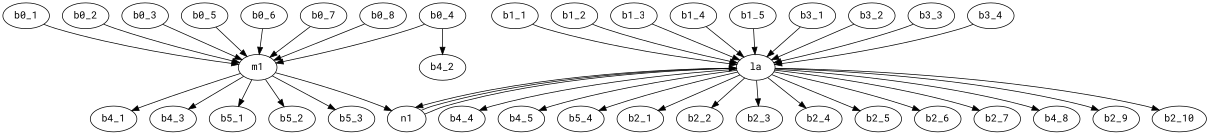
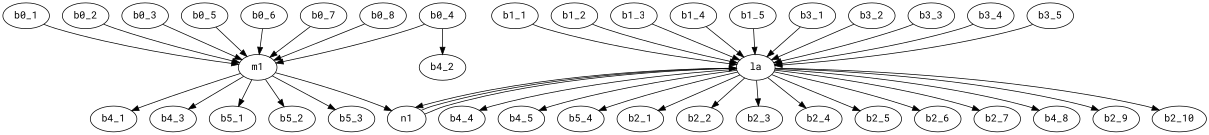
none -> (1050, 16)
